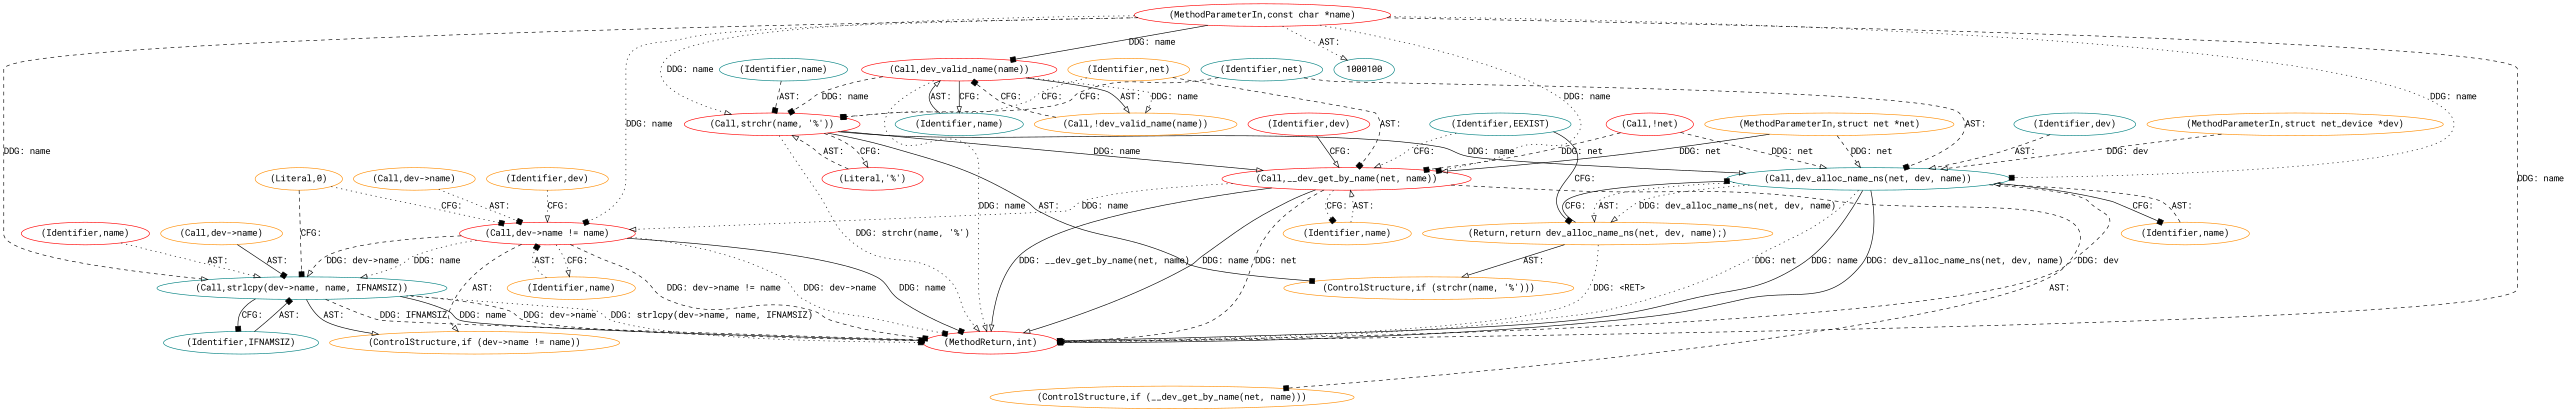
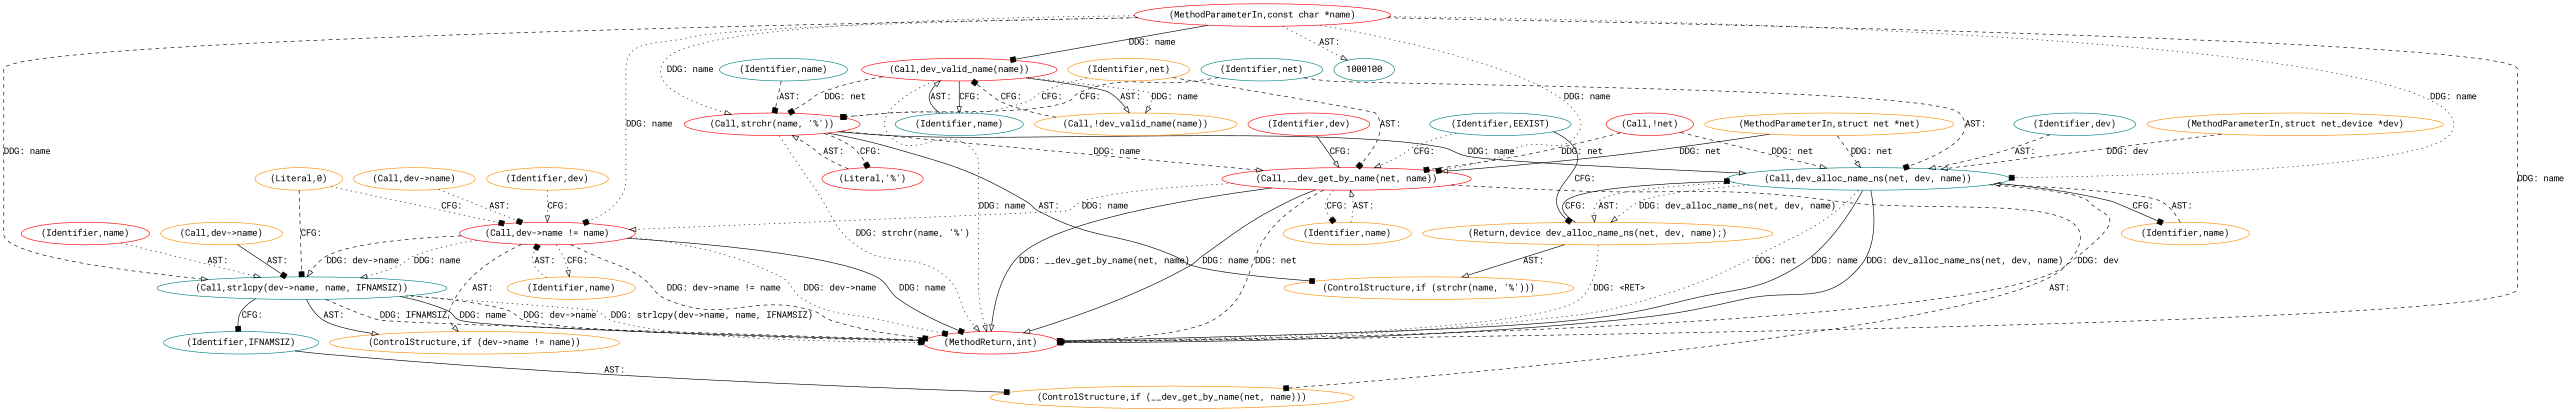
(845, 97) -> (845, 97)
(847, 144) -> (847, 144)
(1049, 151) -> (1049, 151)
(1598, 234) -> (1598, 234)
(271, 318) -> (649, 377)
